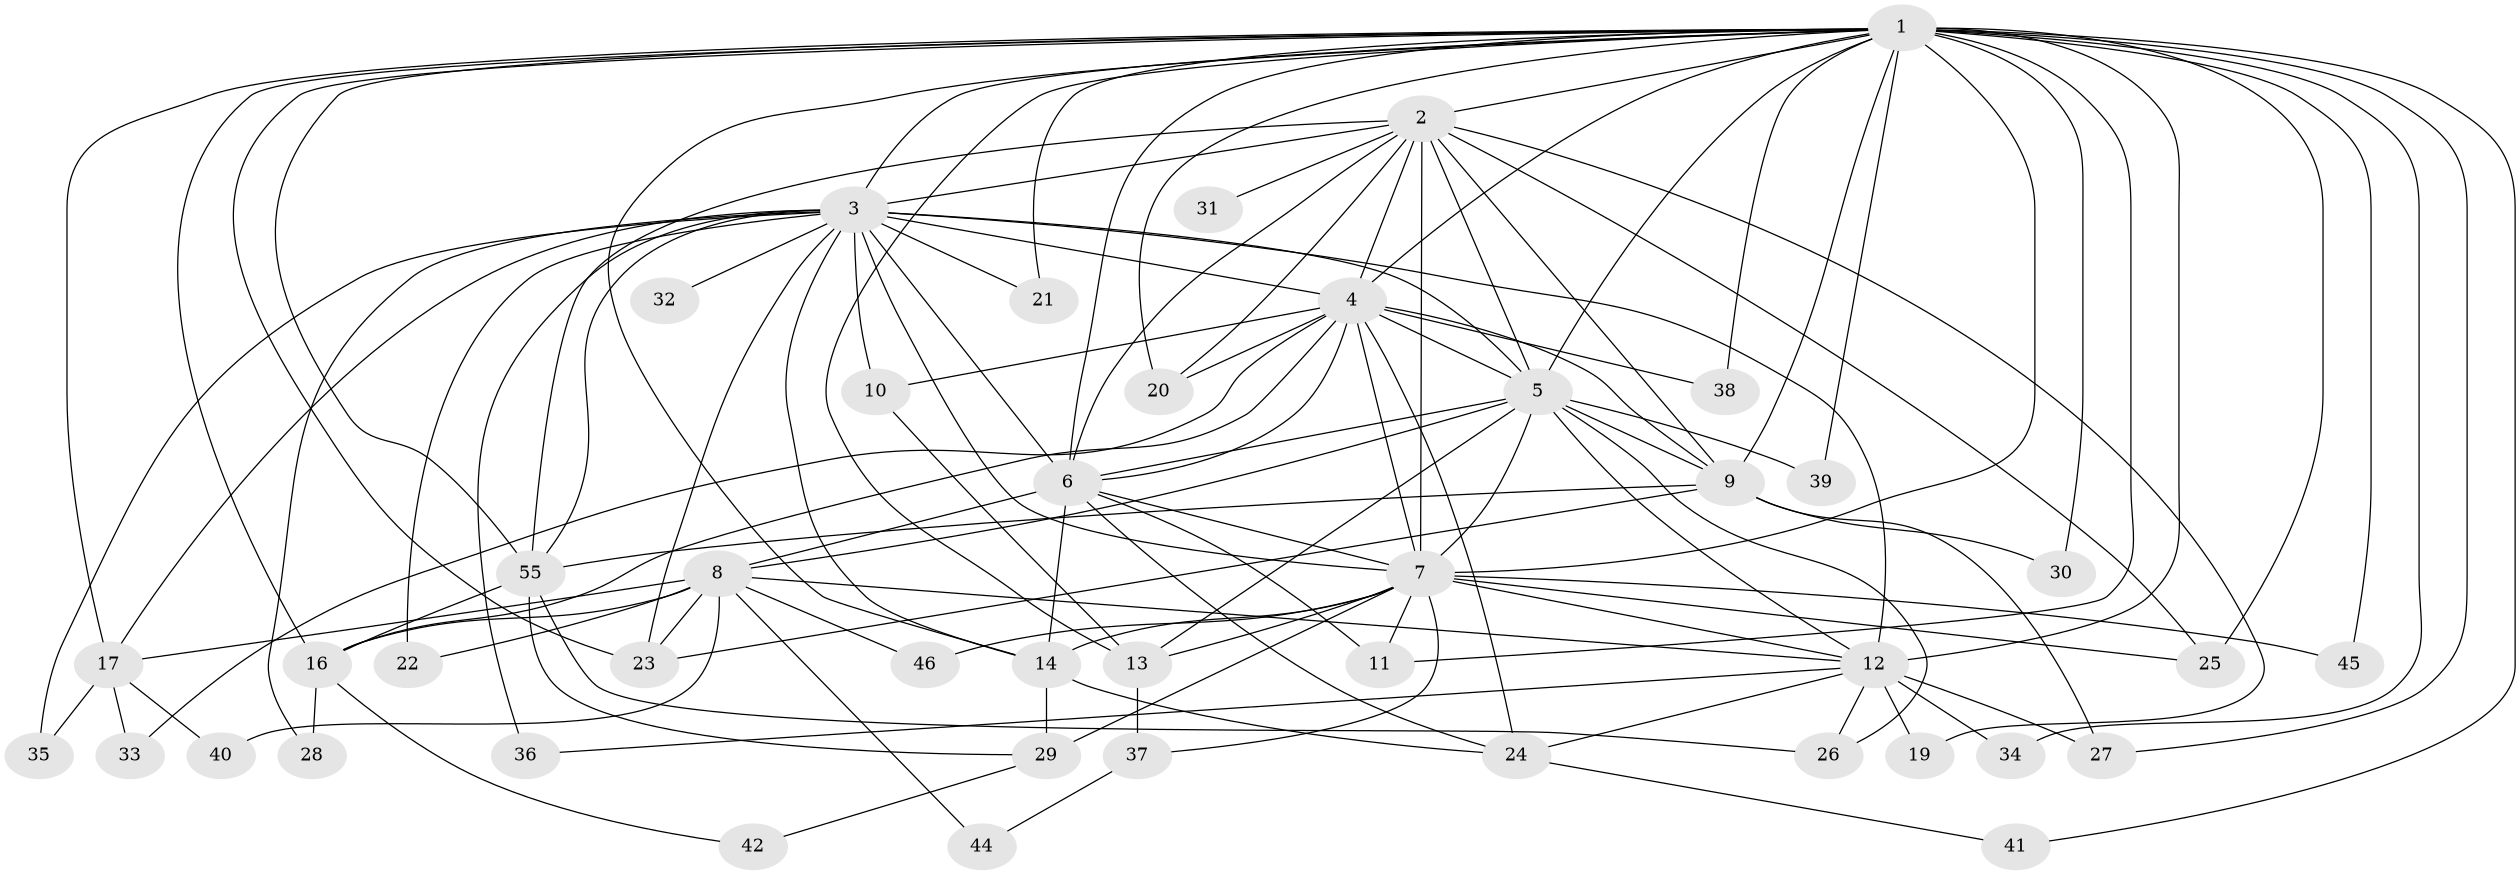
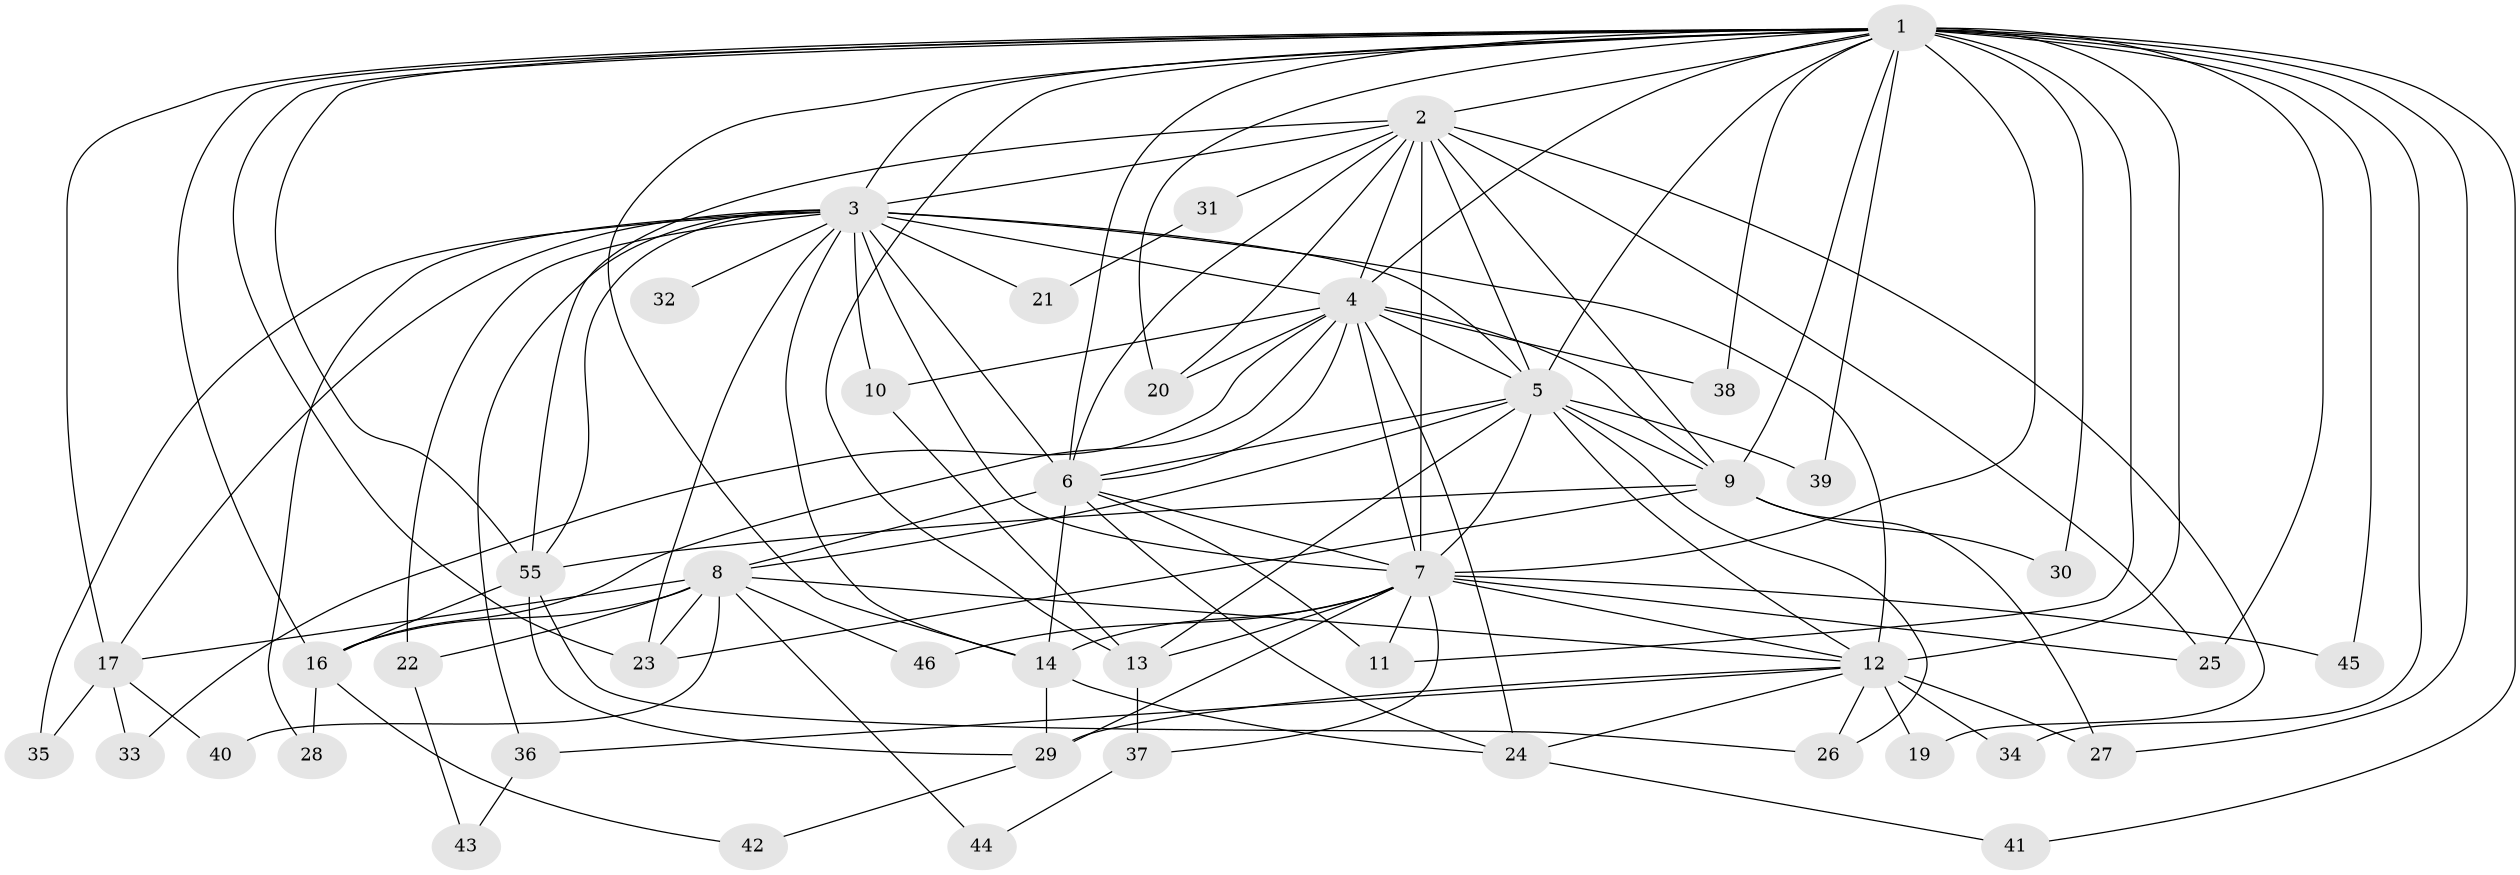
(1372, 47) -> (1132, 252)
none -> (1455, 689)
none -> (466, 847)
